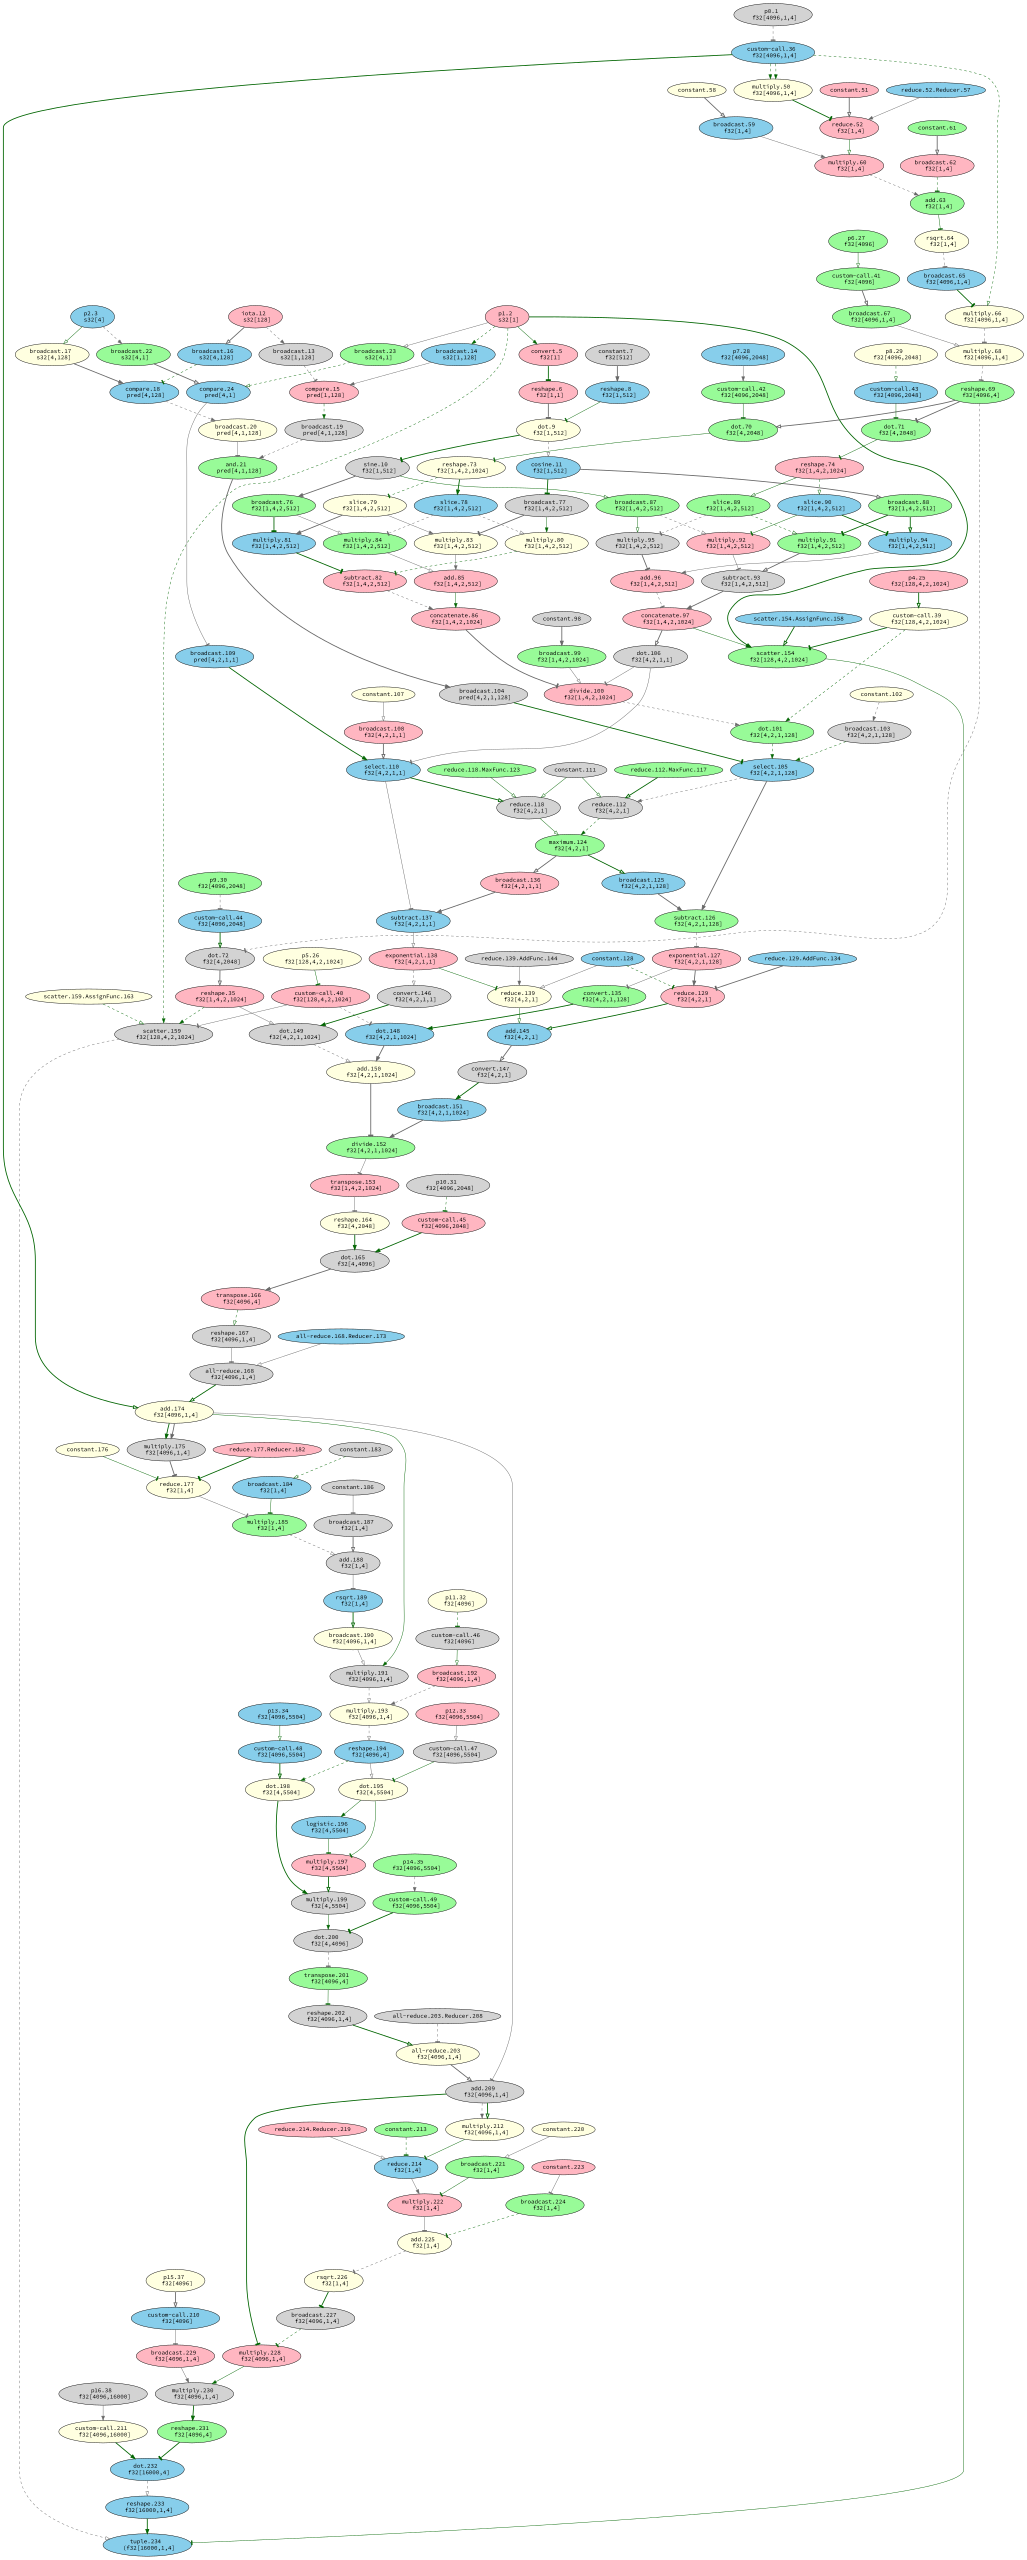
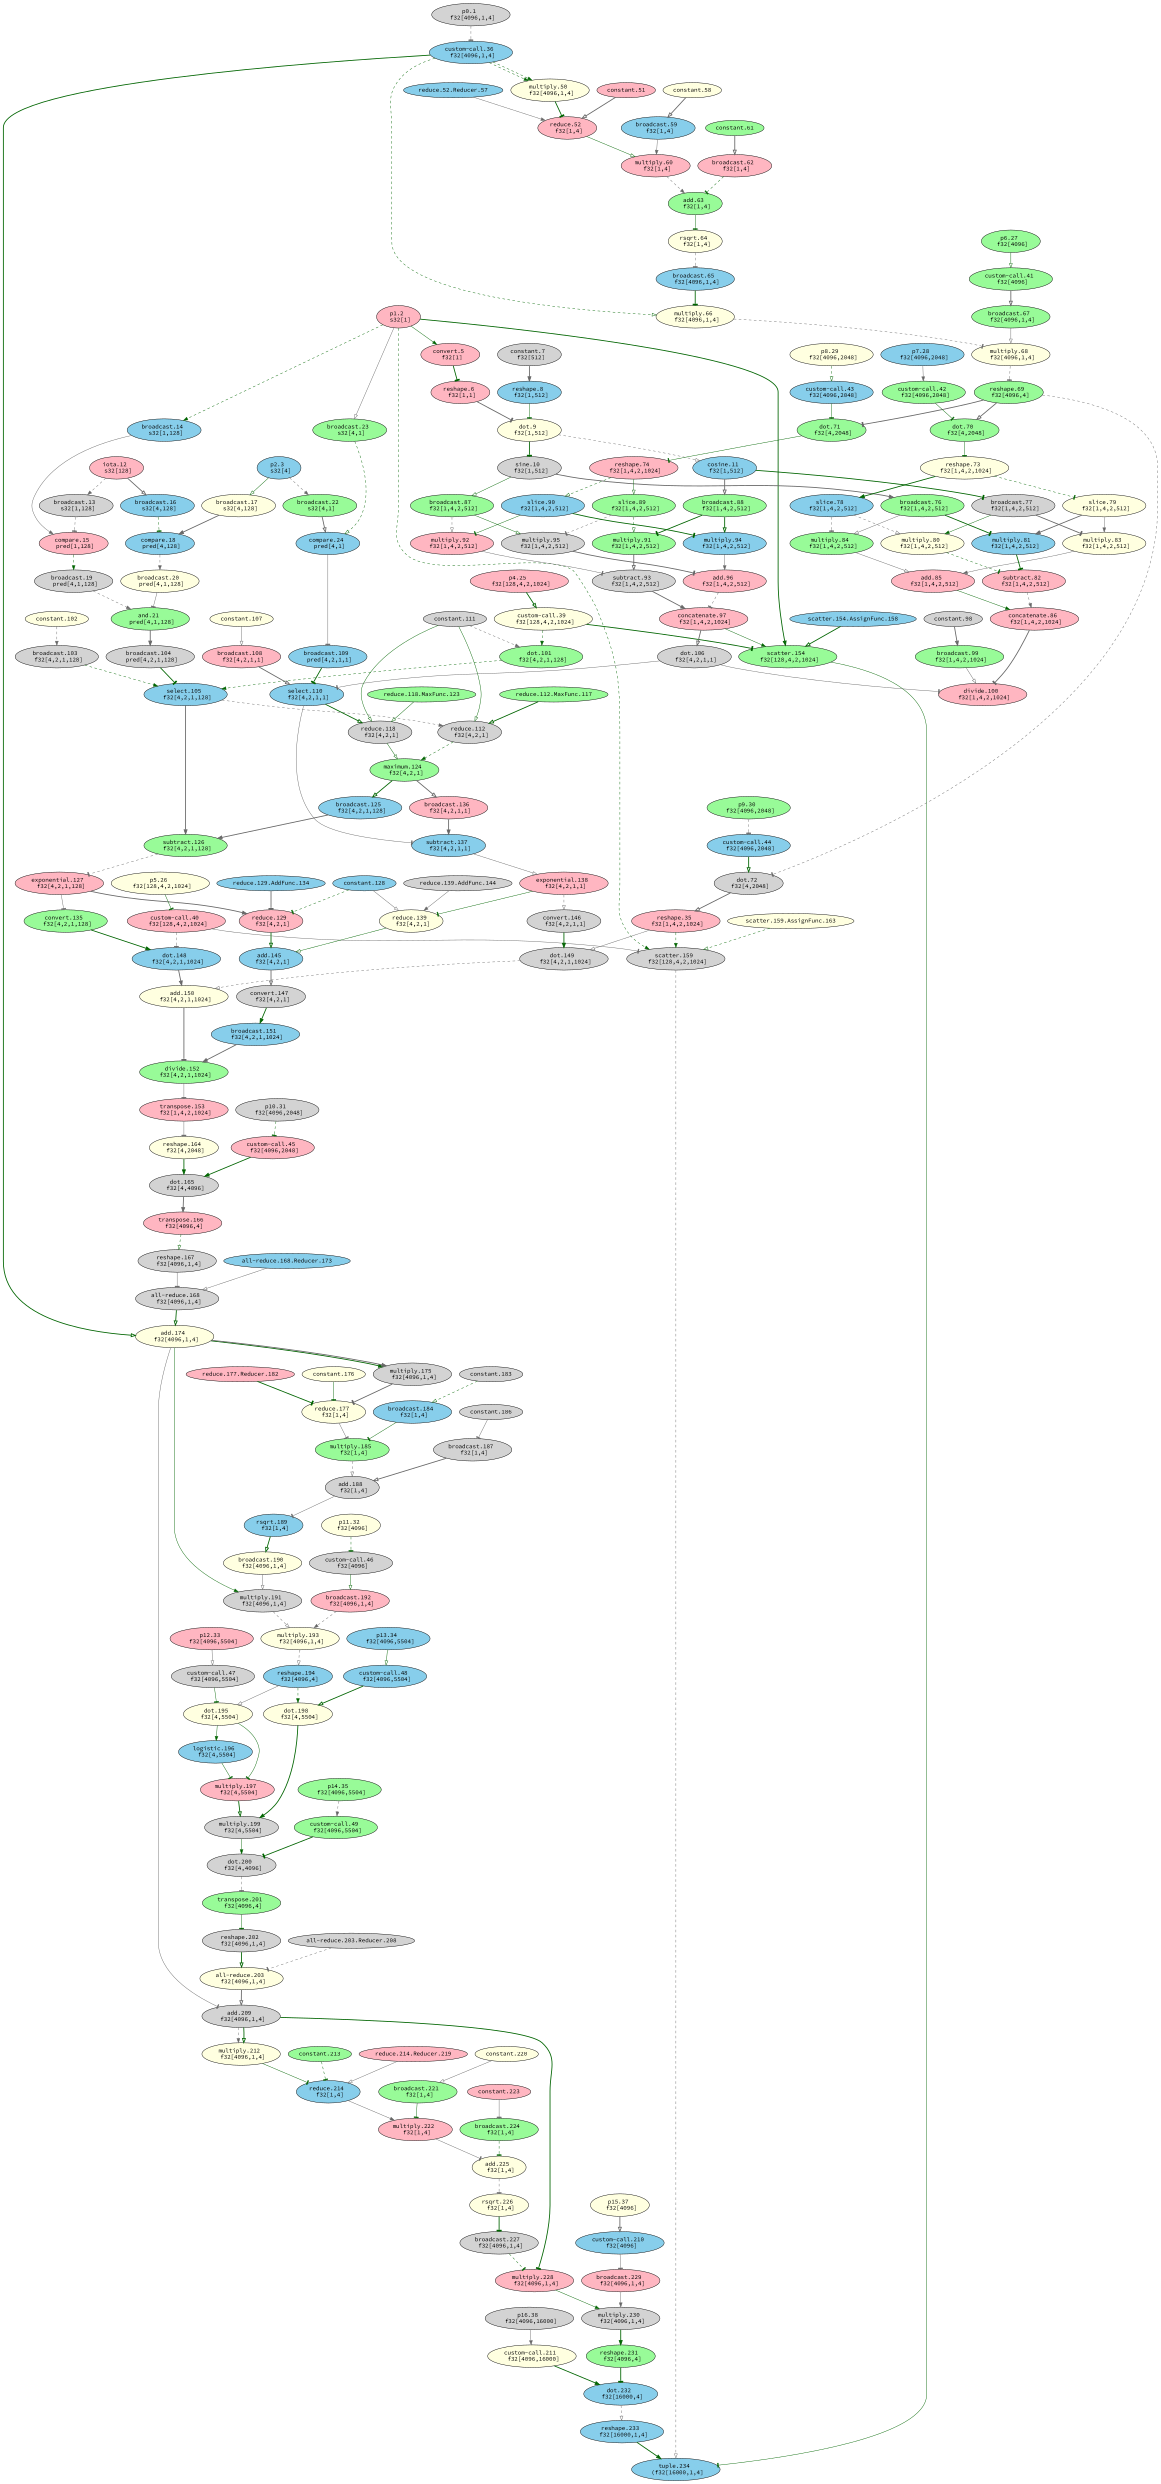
(679, 713) -> (493, 635)
(295, 714) -> (318, 675)
